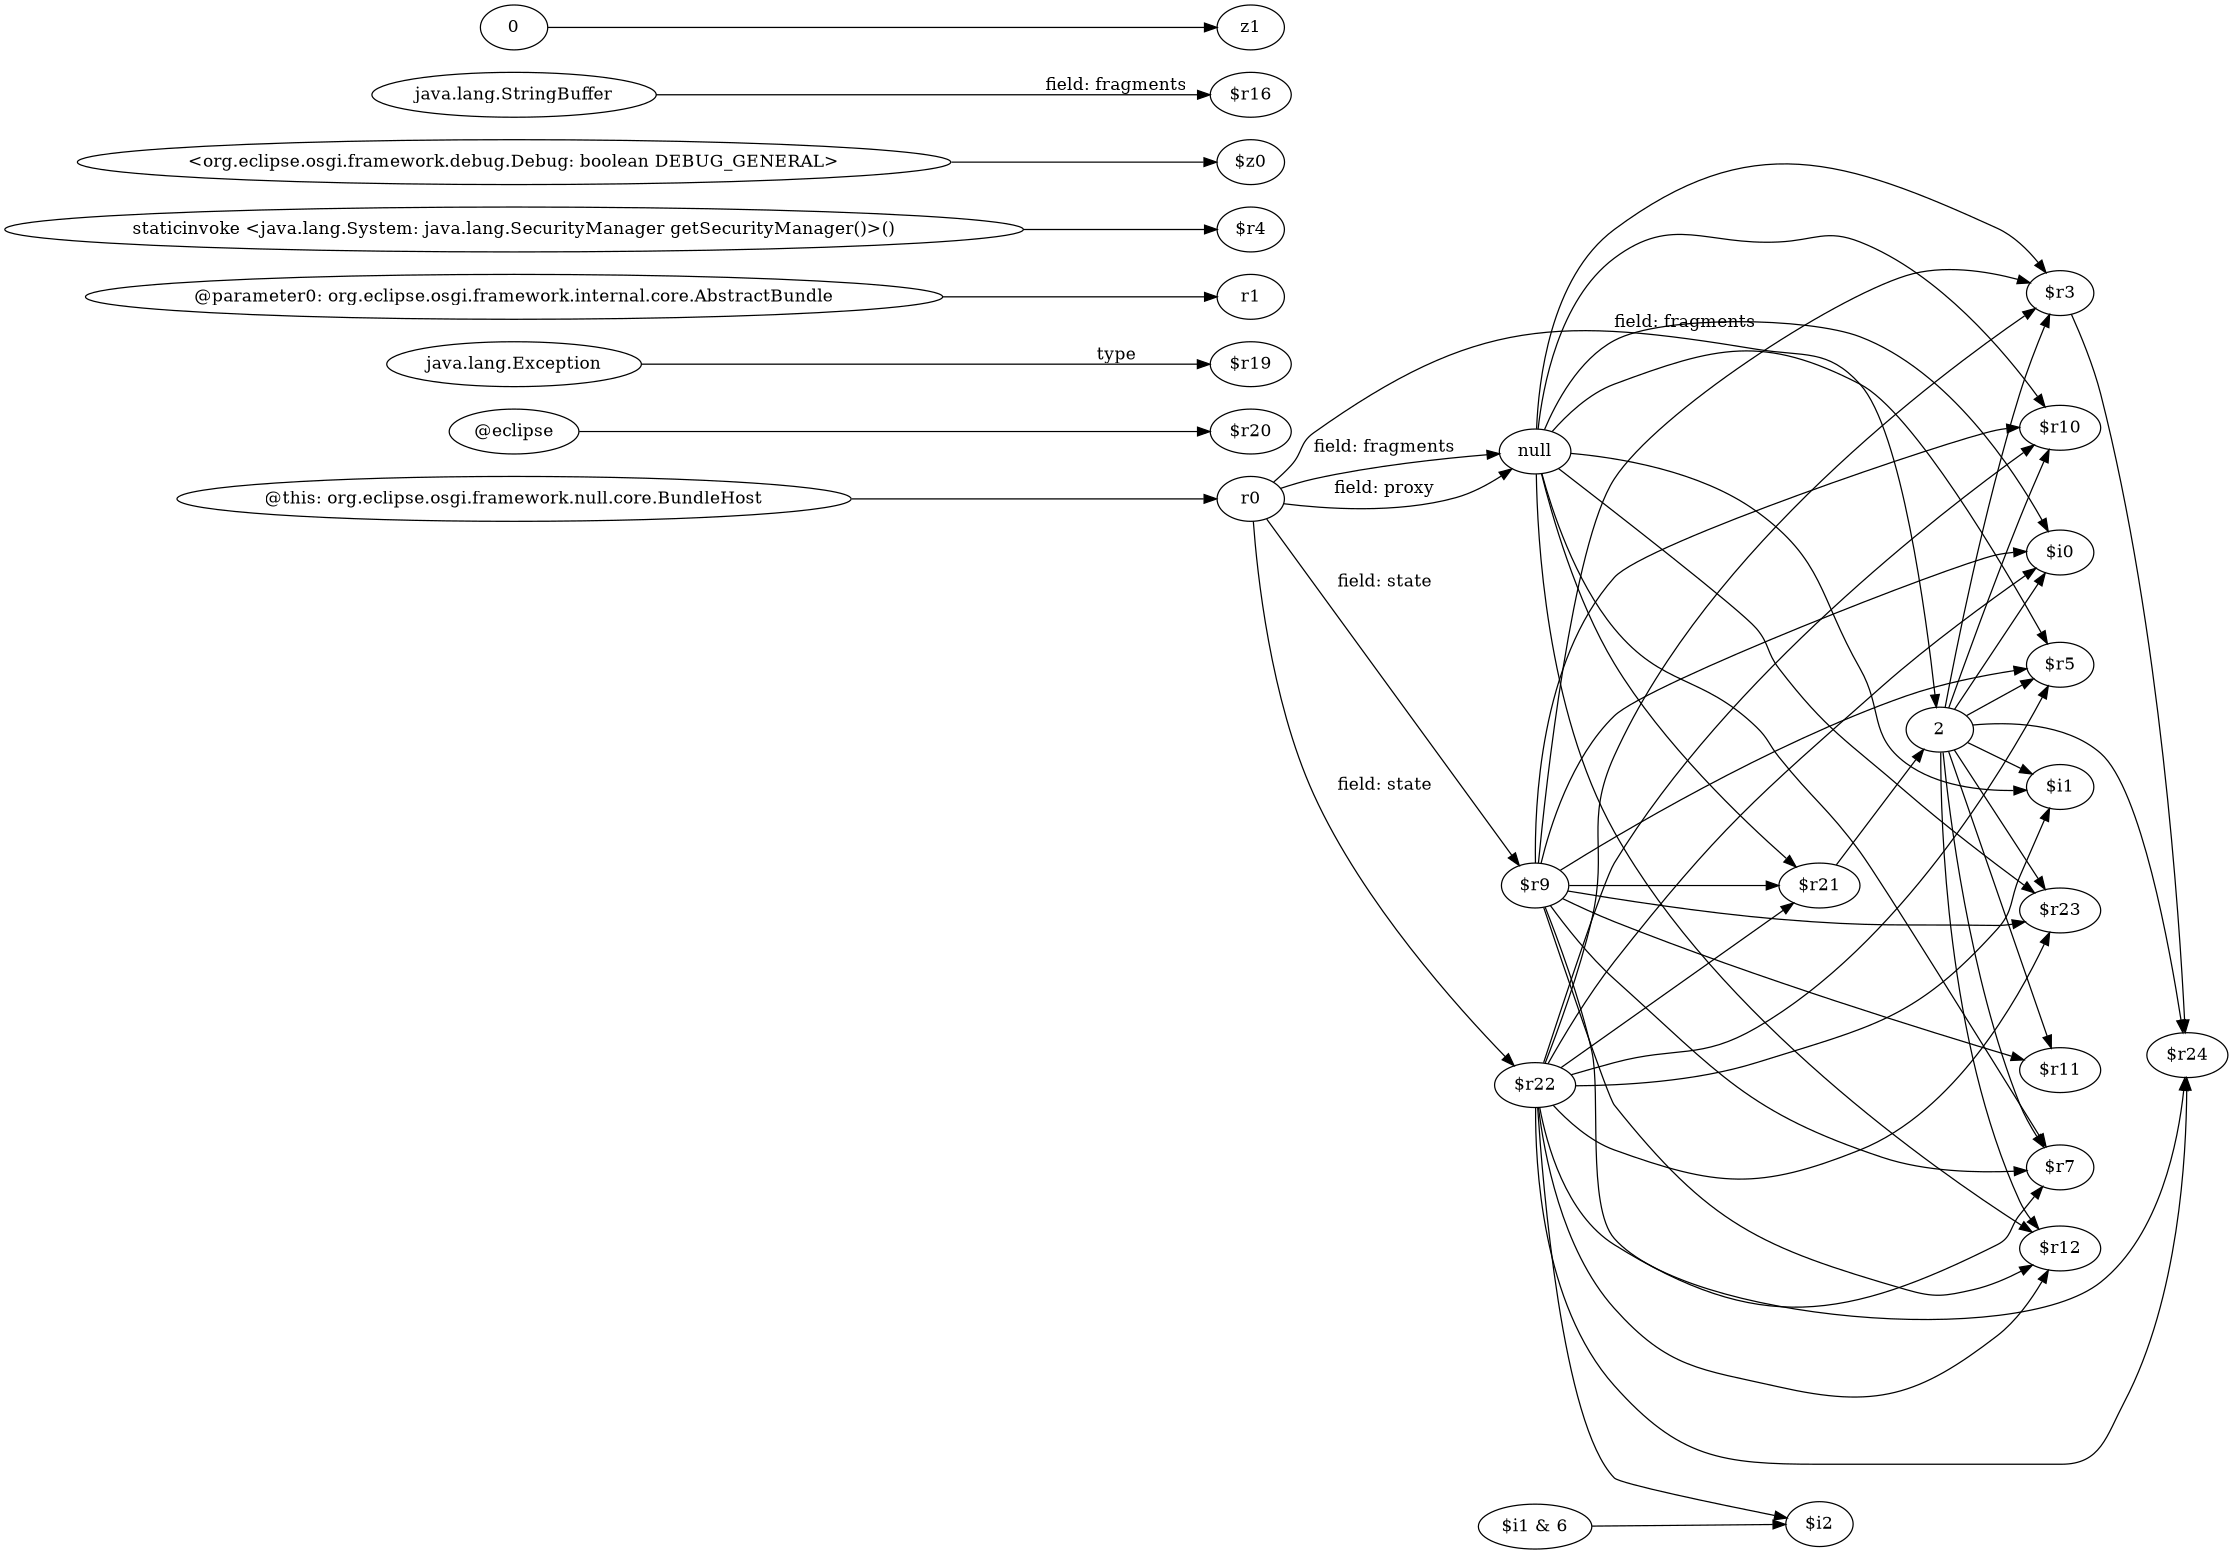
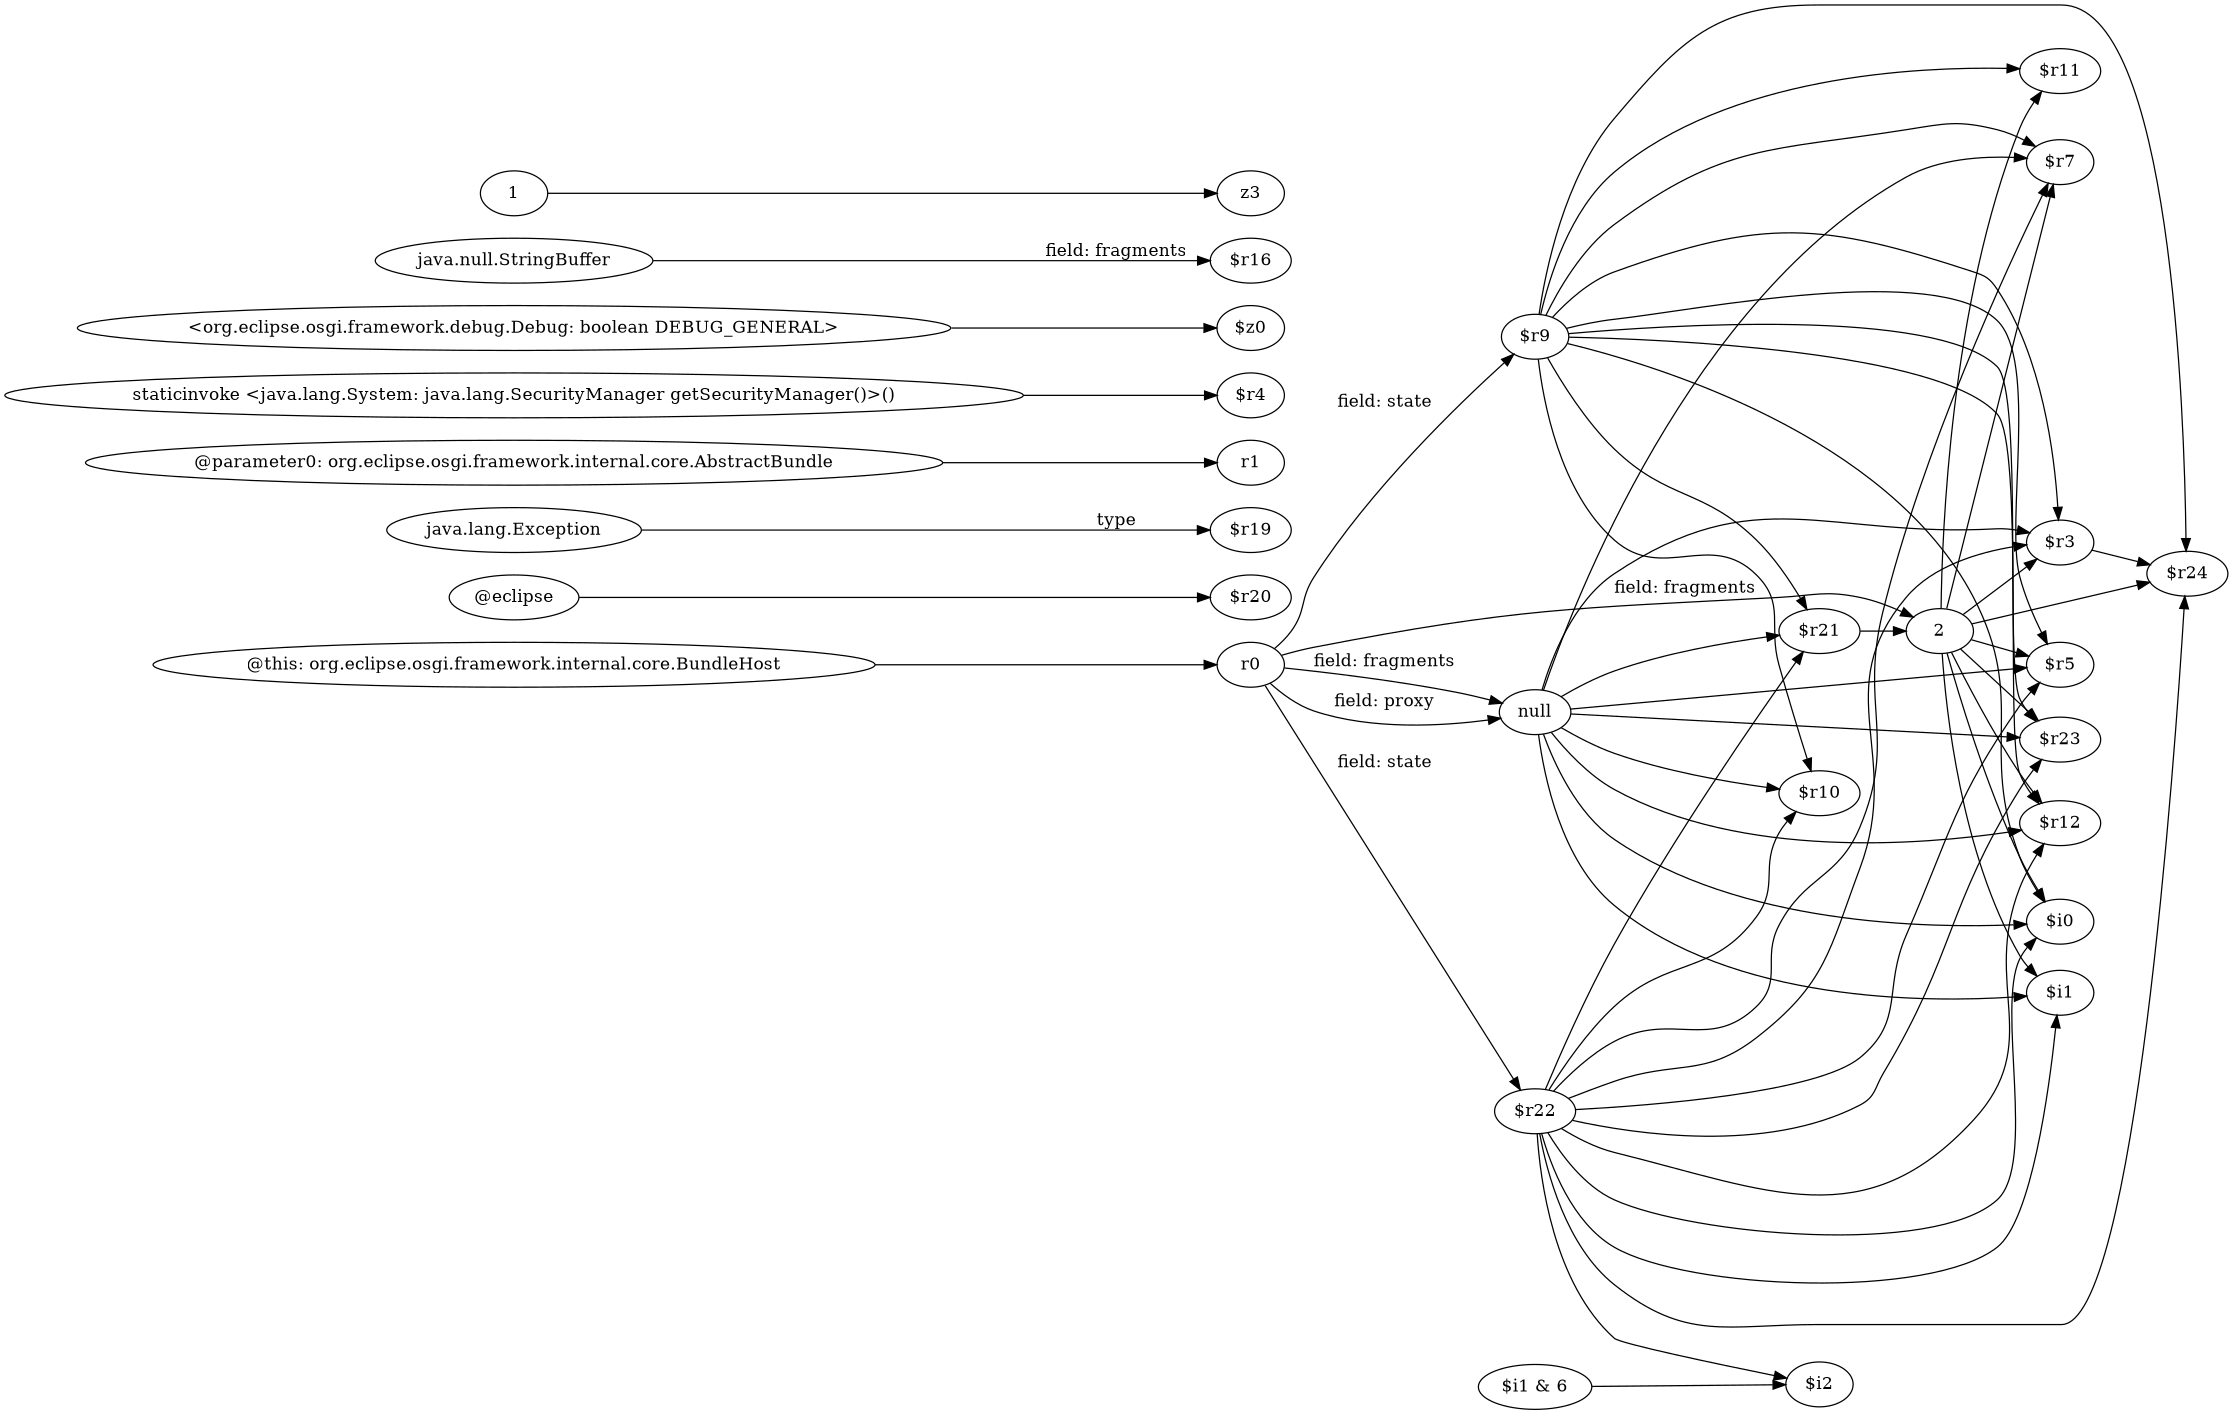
(514, 27) -> (514, 193)
(1251, 27) -> (1251, 193)
(514, 95) -> (514, 261)
(514, 499) -> (514, 665)
(1994, 584) -> none
